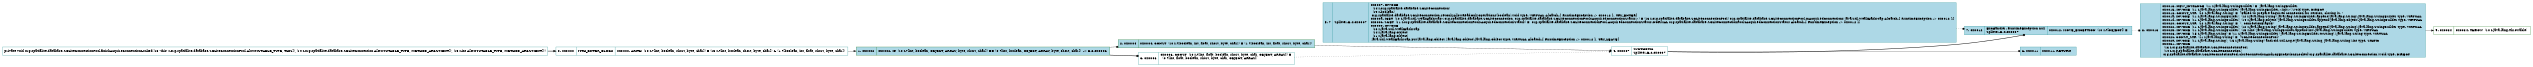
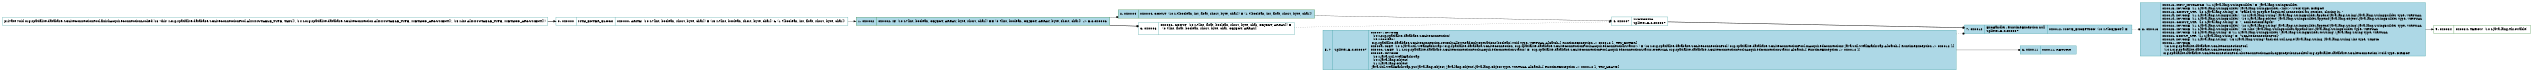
(1878, 51) -> (1987, 50)
